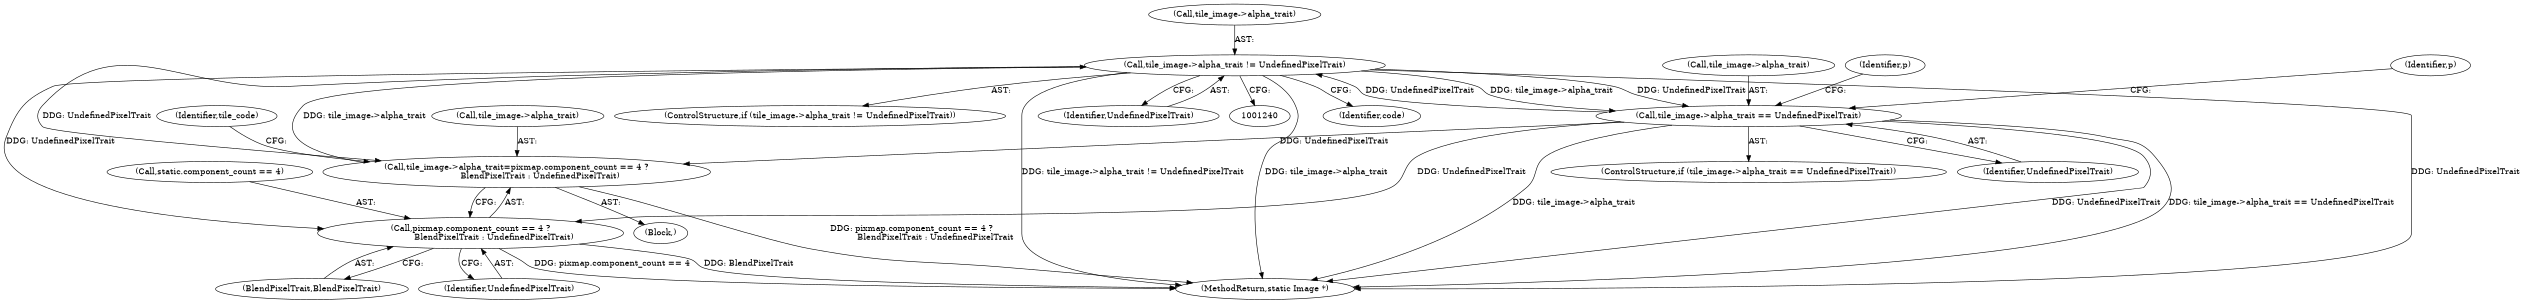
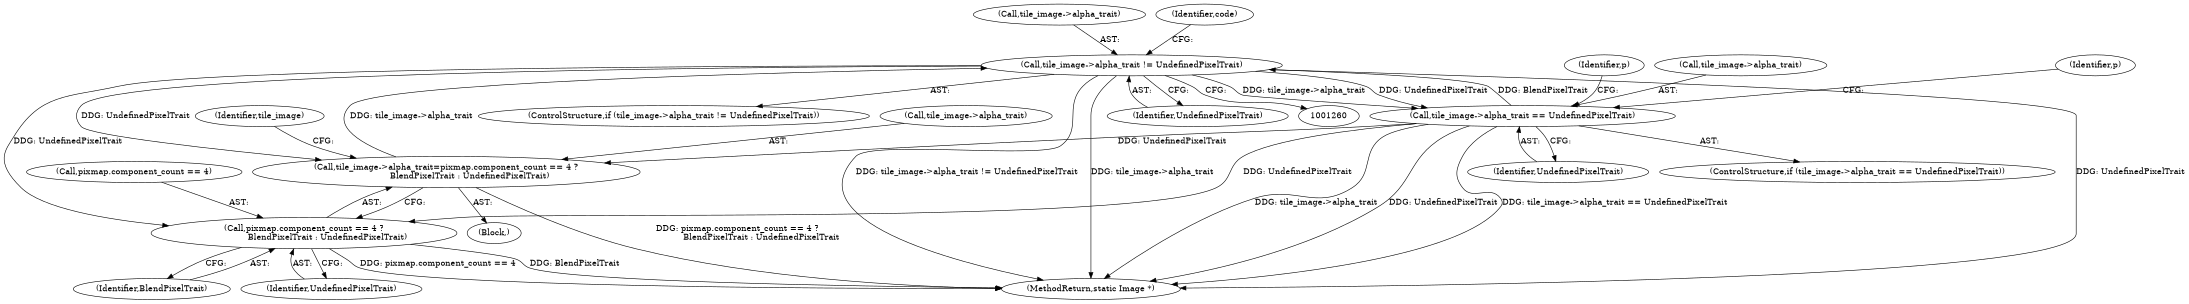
(1315, 87) -> (1171, 38)
(1420, 91) -> (1543, 91)
(217, 116) -> (260, 116)
(1260, 116) -> (1329, 116)
(210, 172) -> (134, 172)
(312, 289) -> (152, 289)
